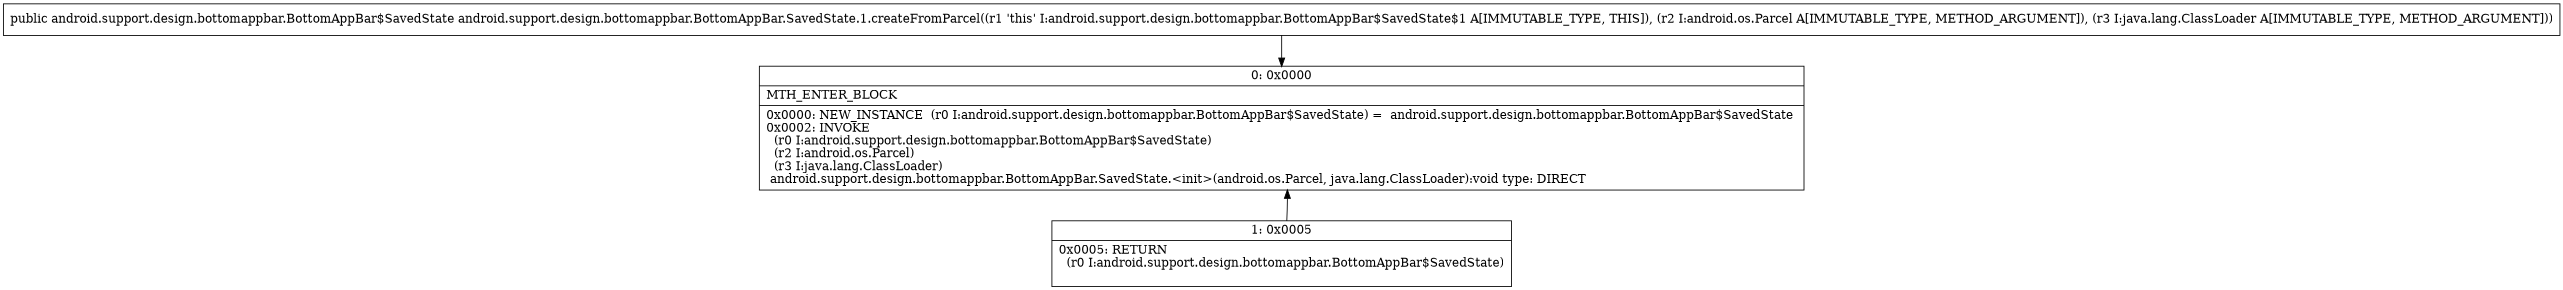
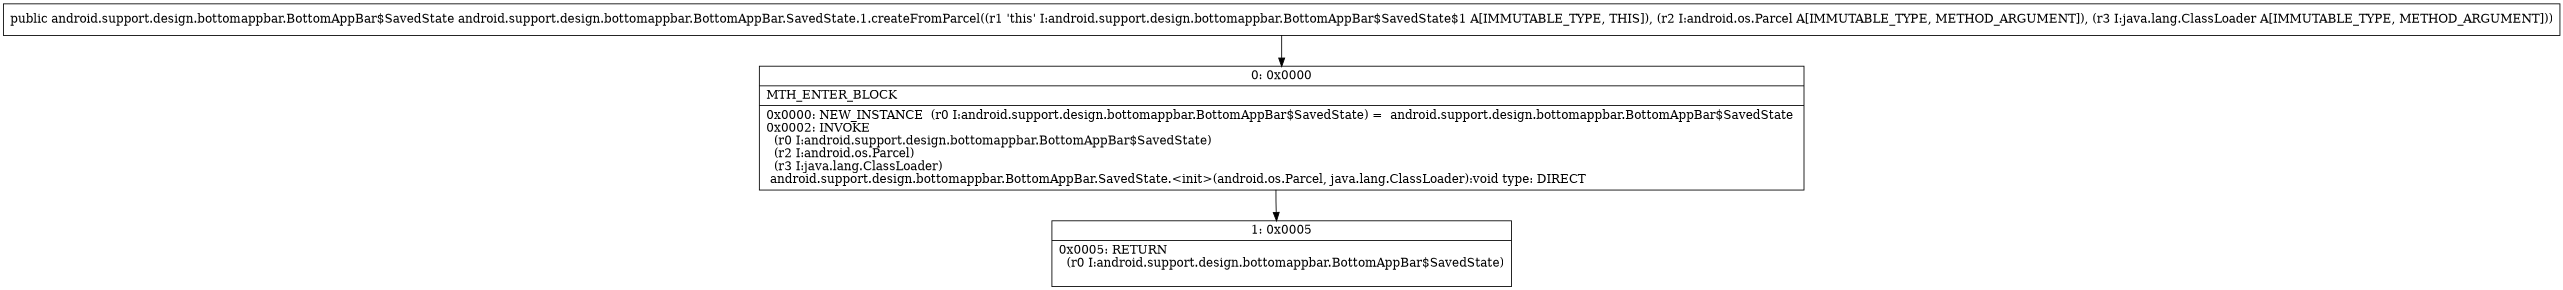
(1287, 210) -> (1276, 201)
